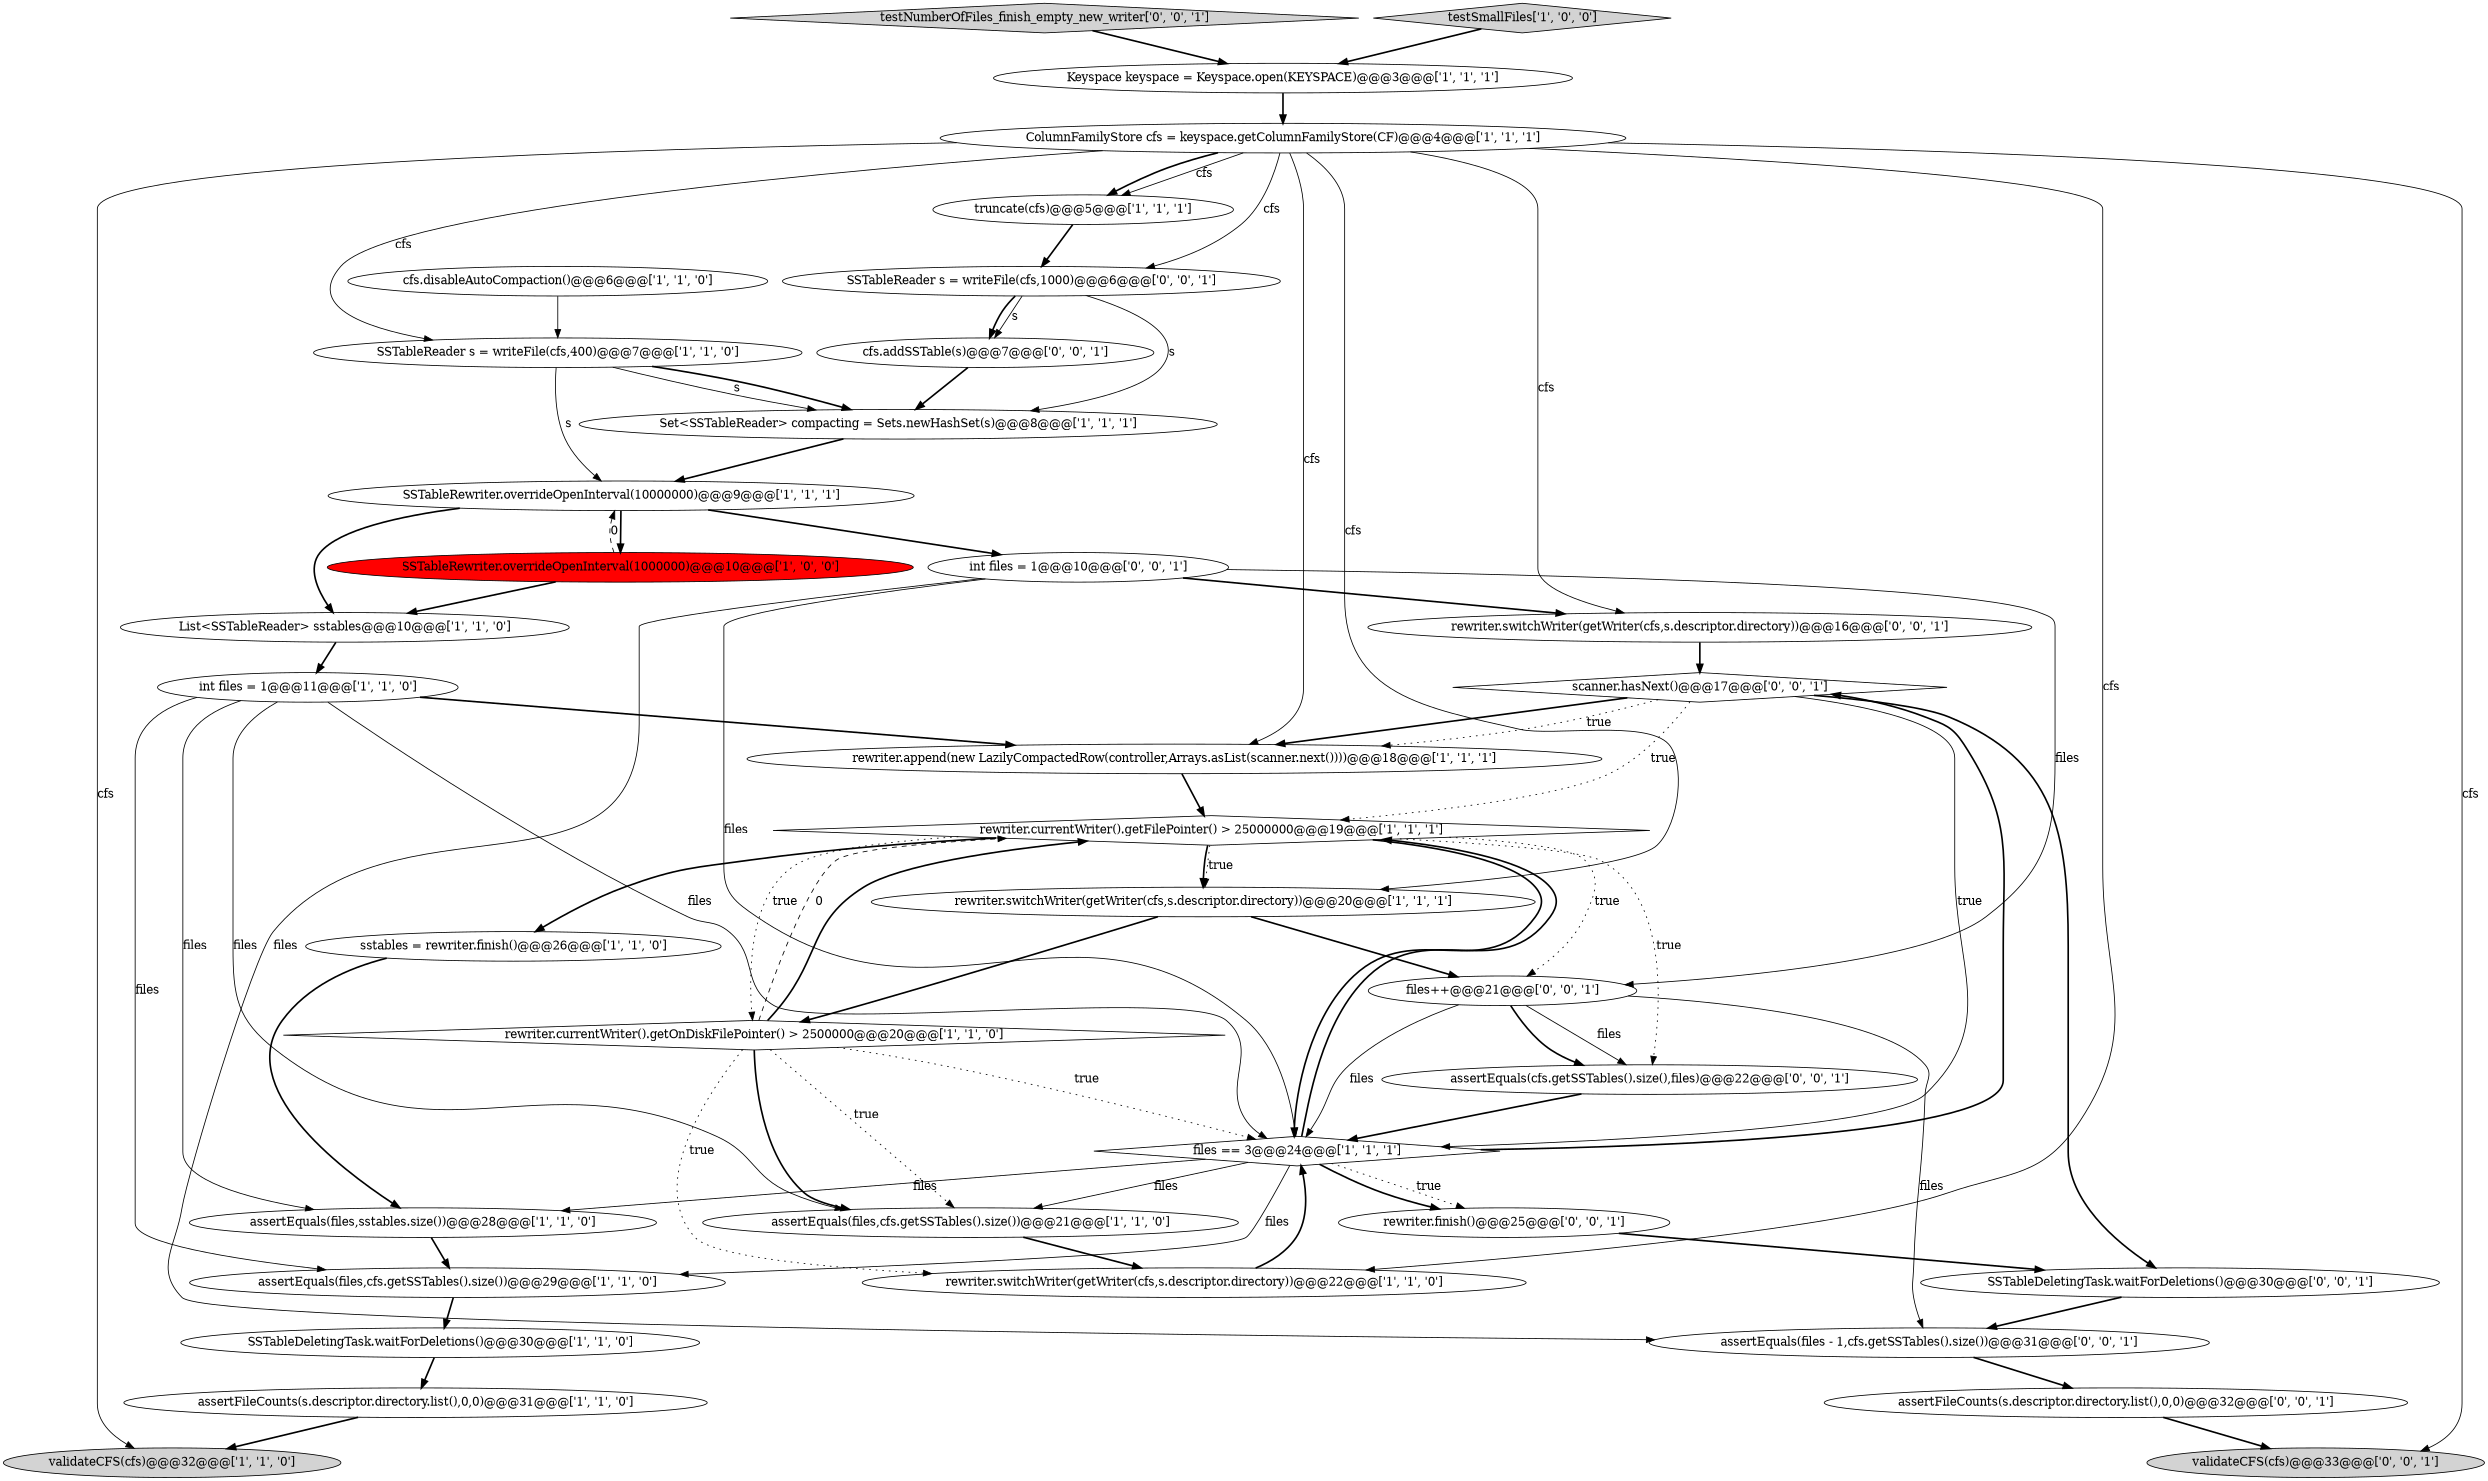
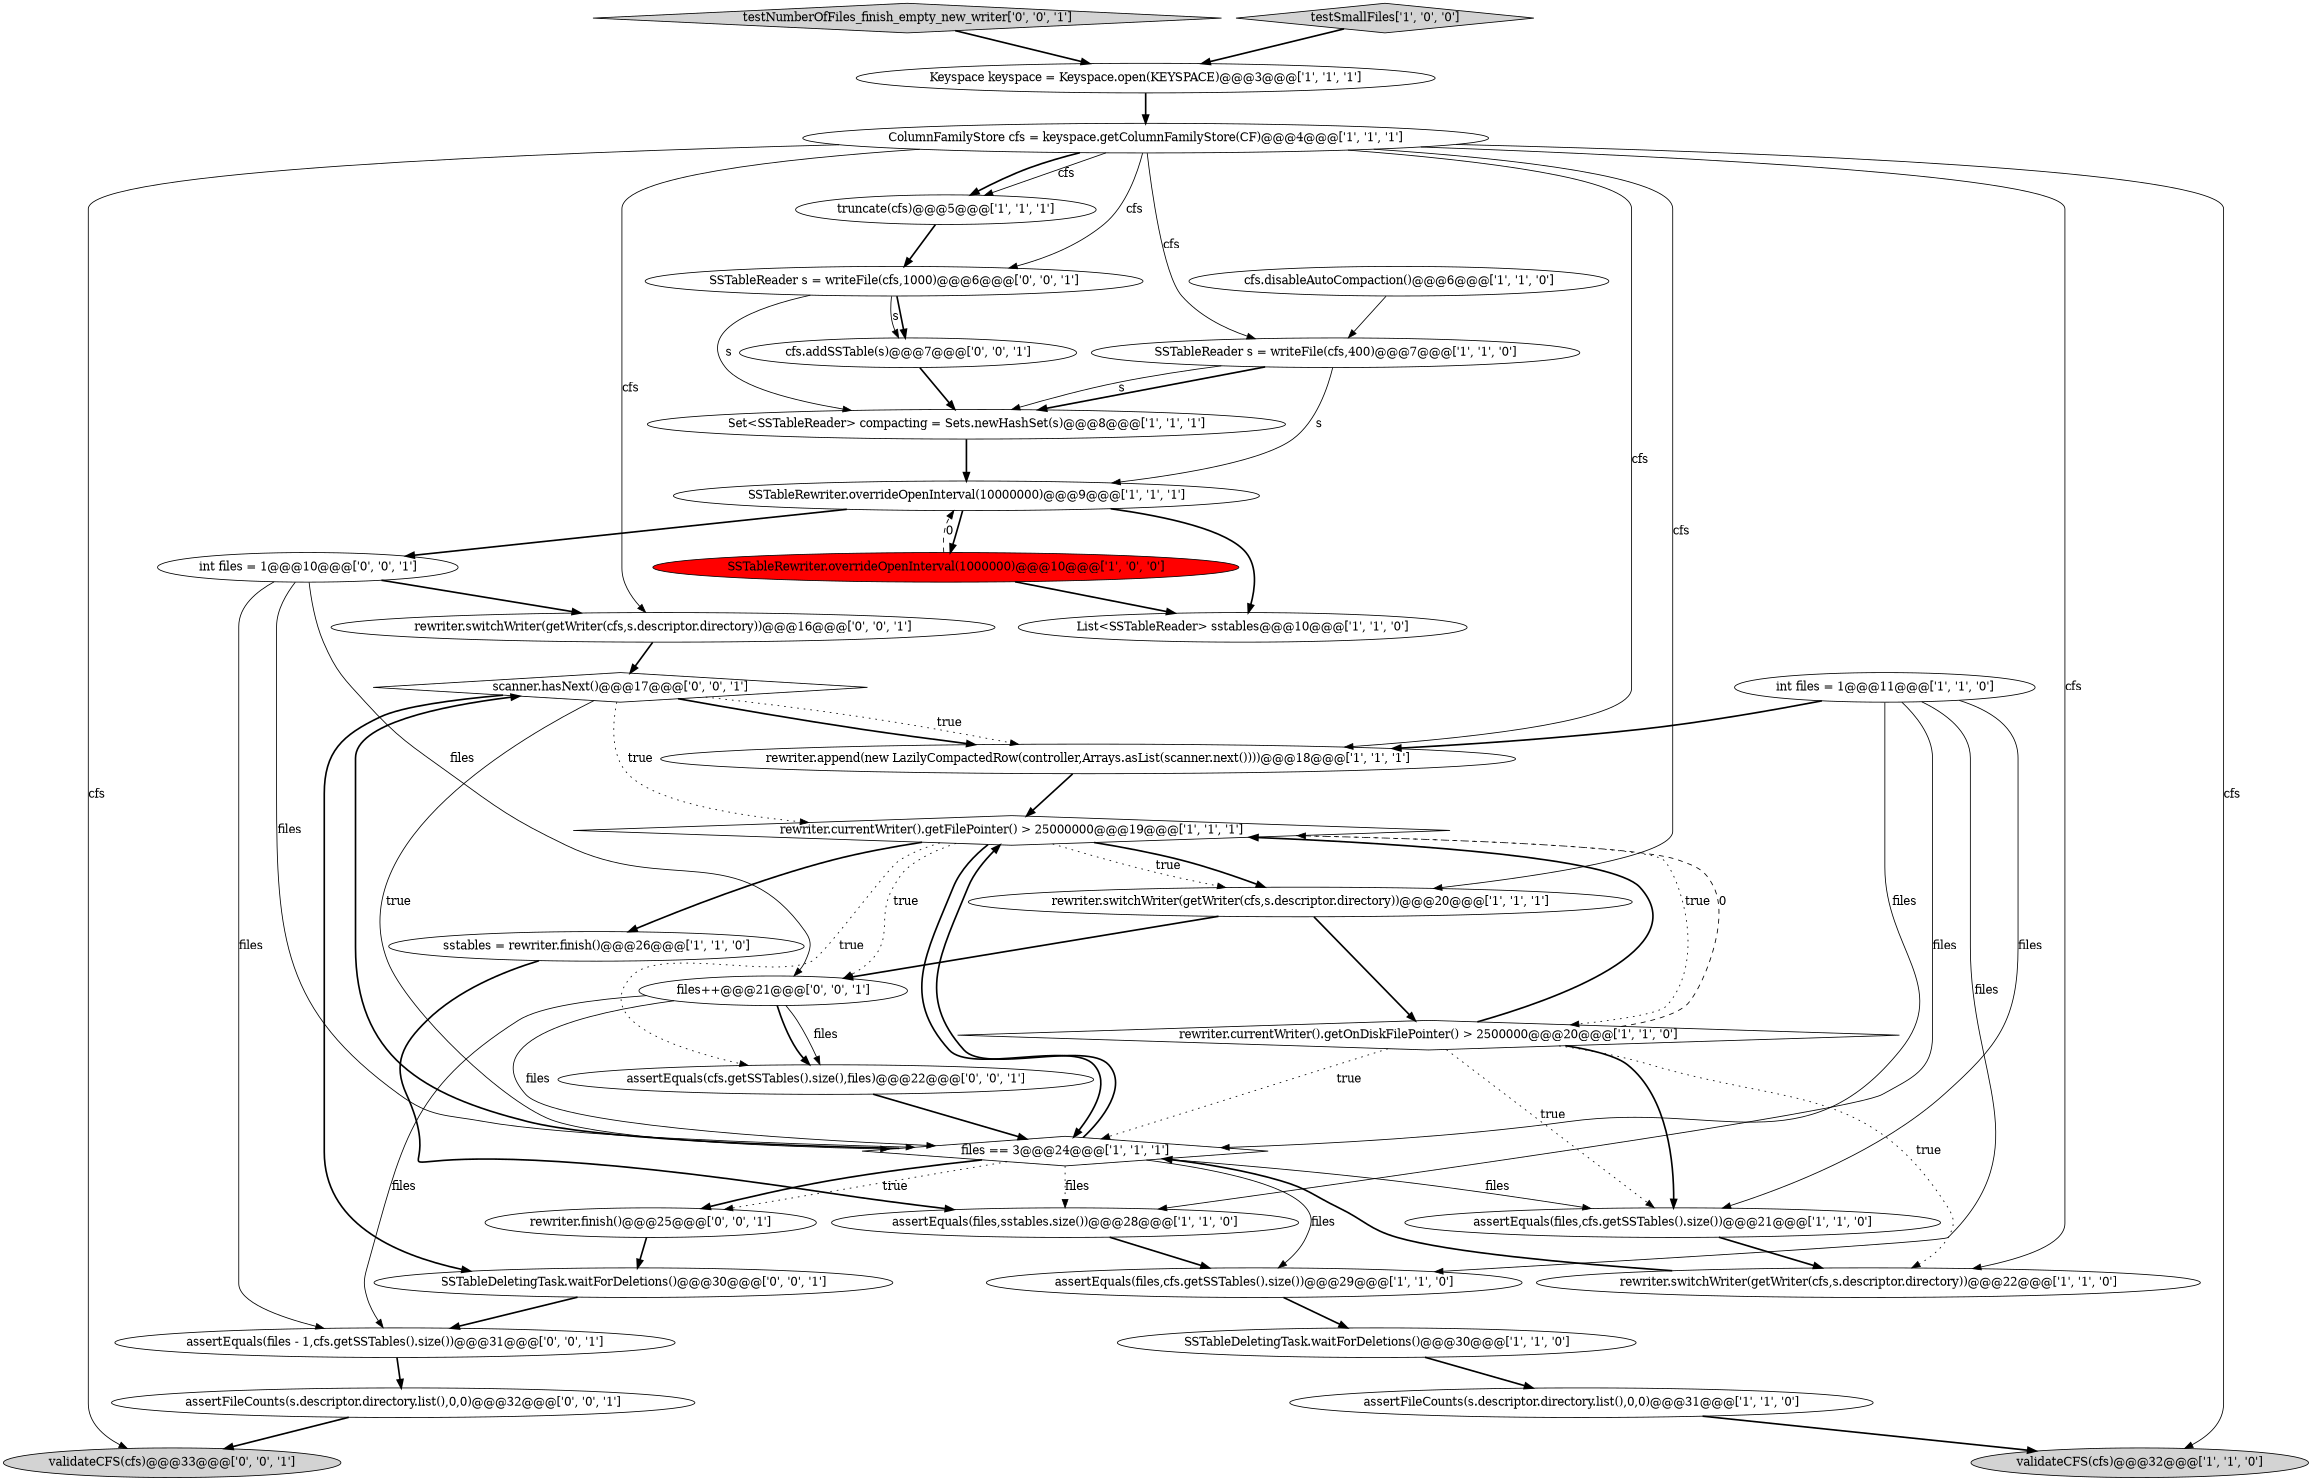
(329, 654) -> none
(888, 1185) -> (1065, 1183)
